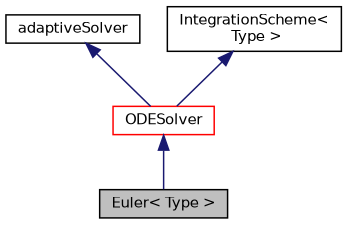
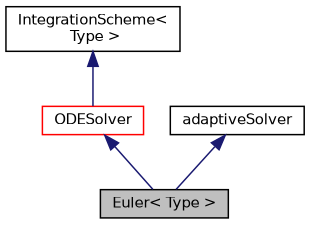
(124, 80) -> (196, 168)
